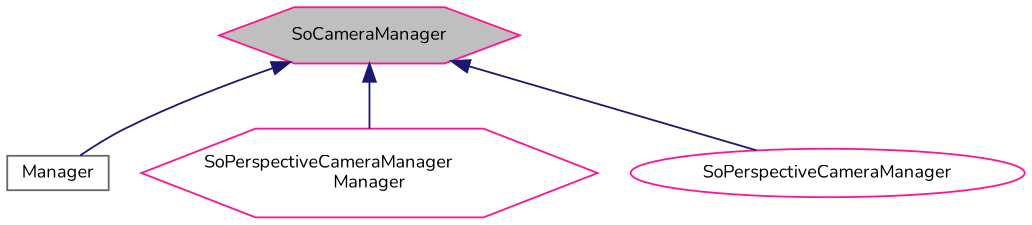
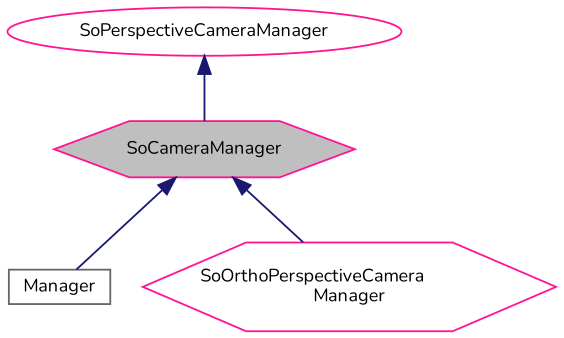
(613, 108) -> (204, 98)
(369, 173) -> (349, 287)
